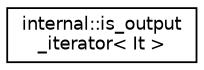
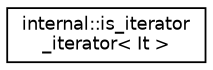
(102, 35) -> (106, 35)
